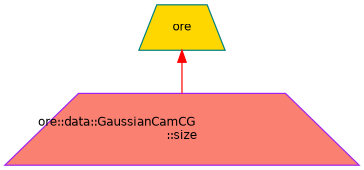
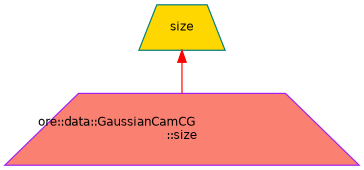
(182, 28) -> (182, 28)
